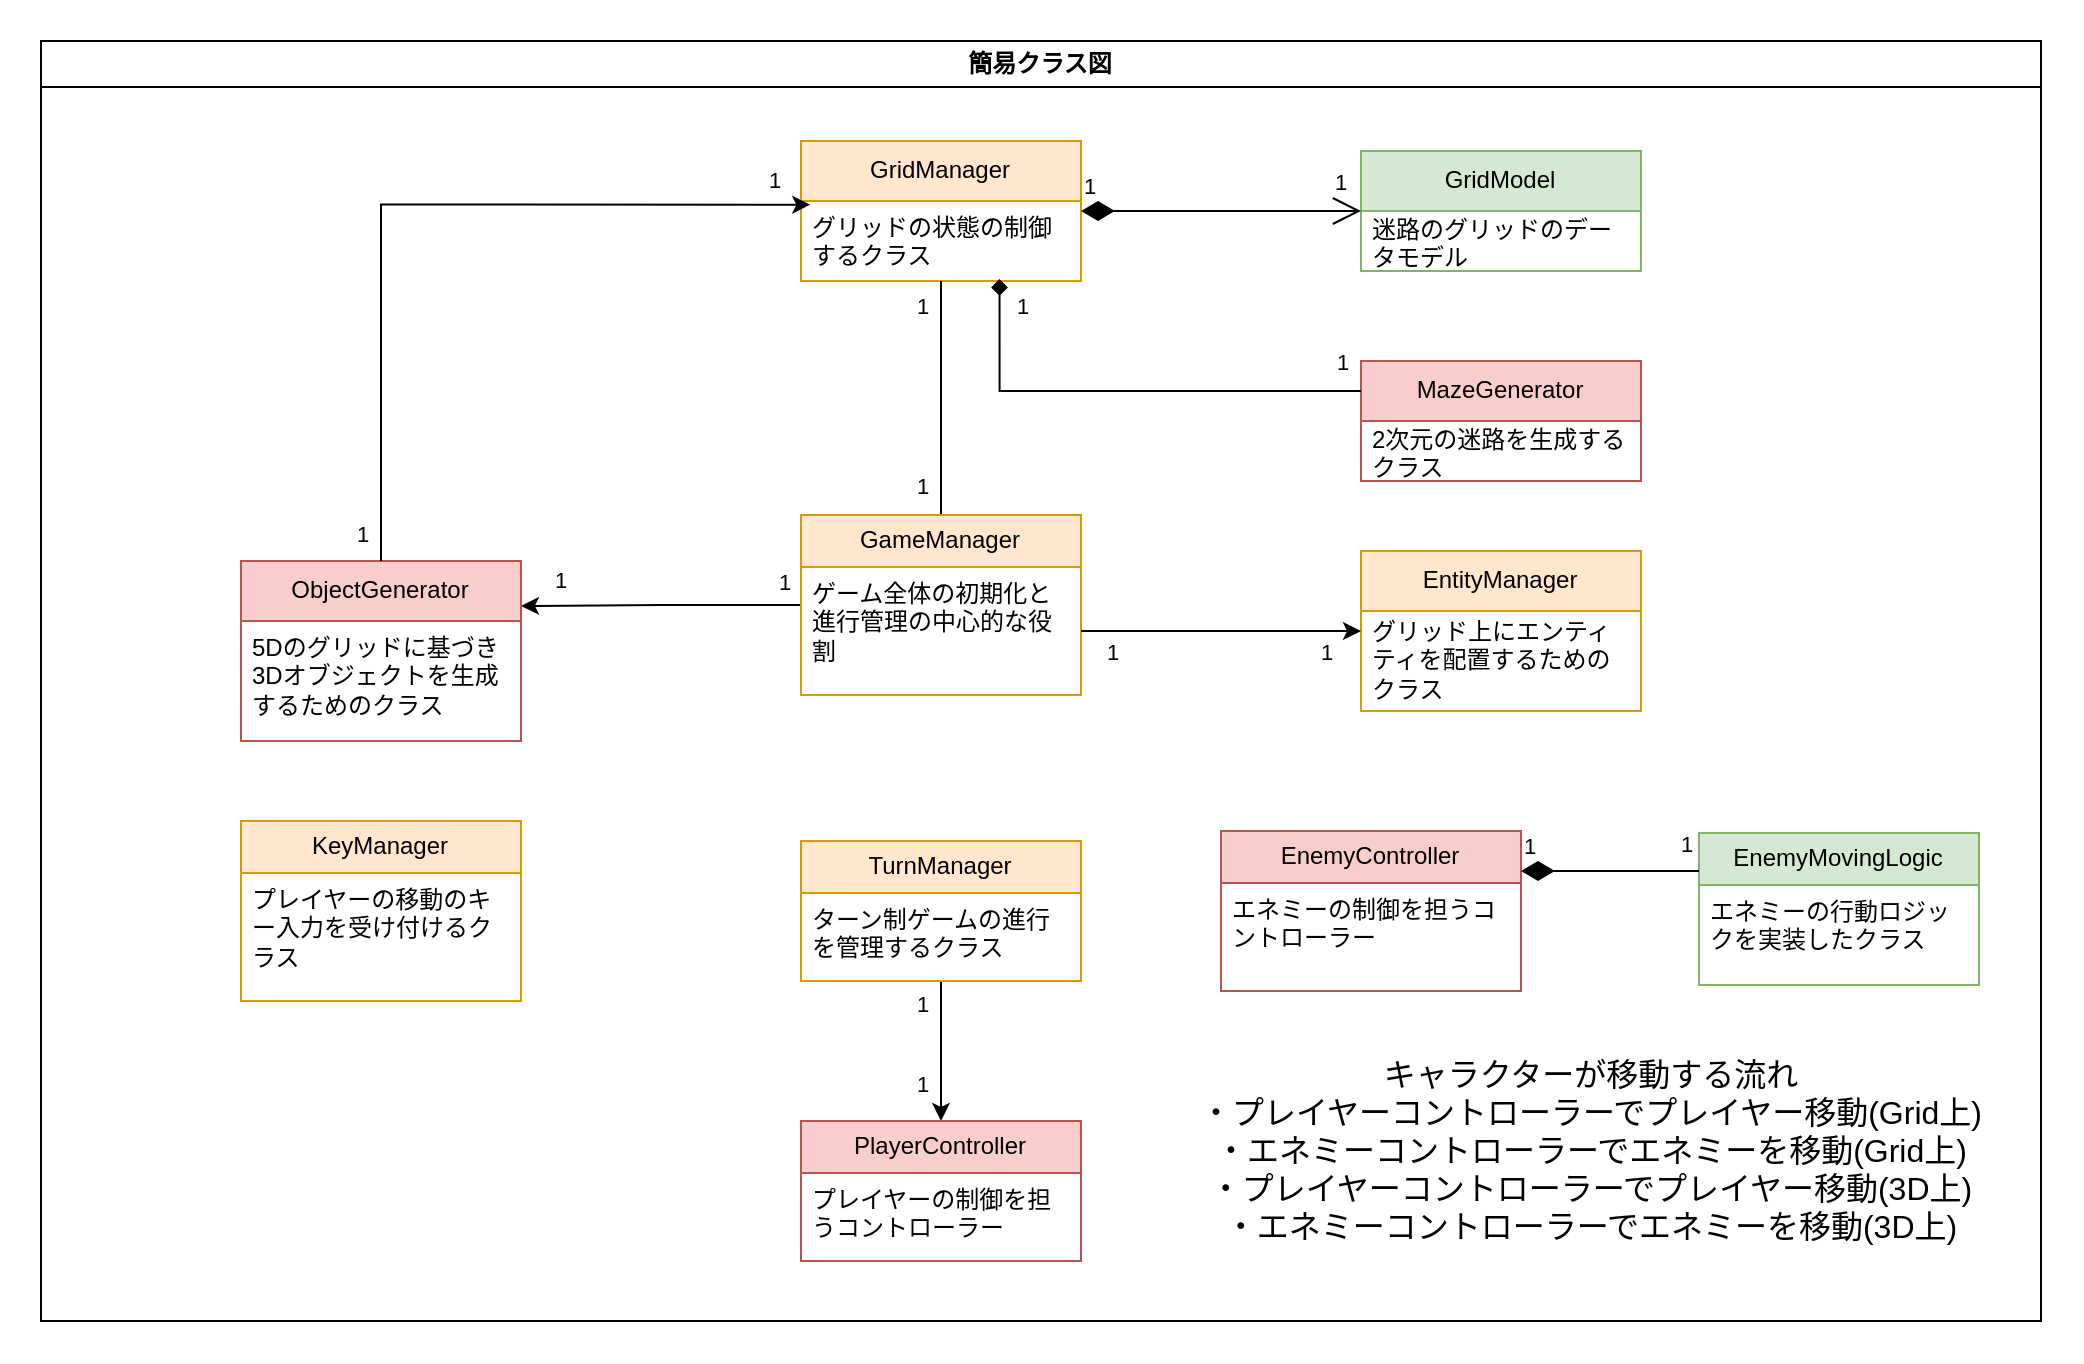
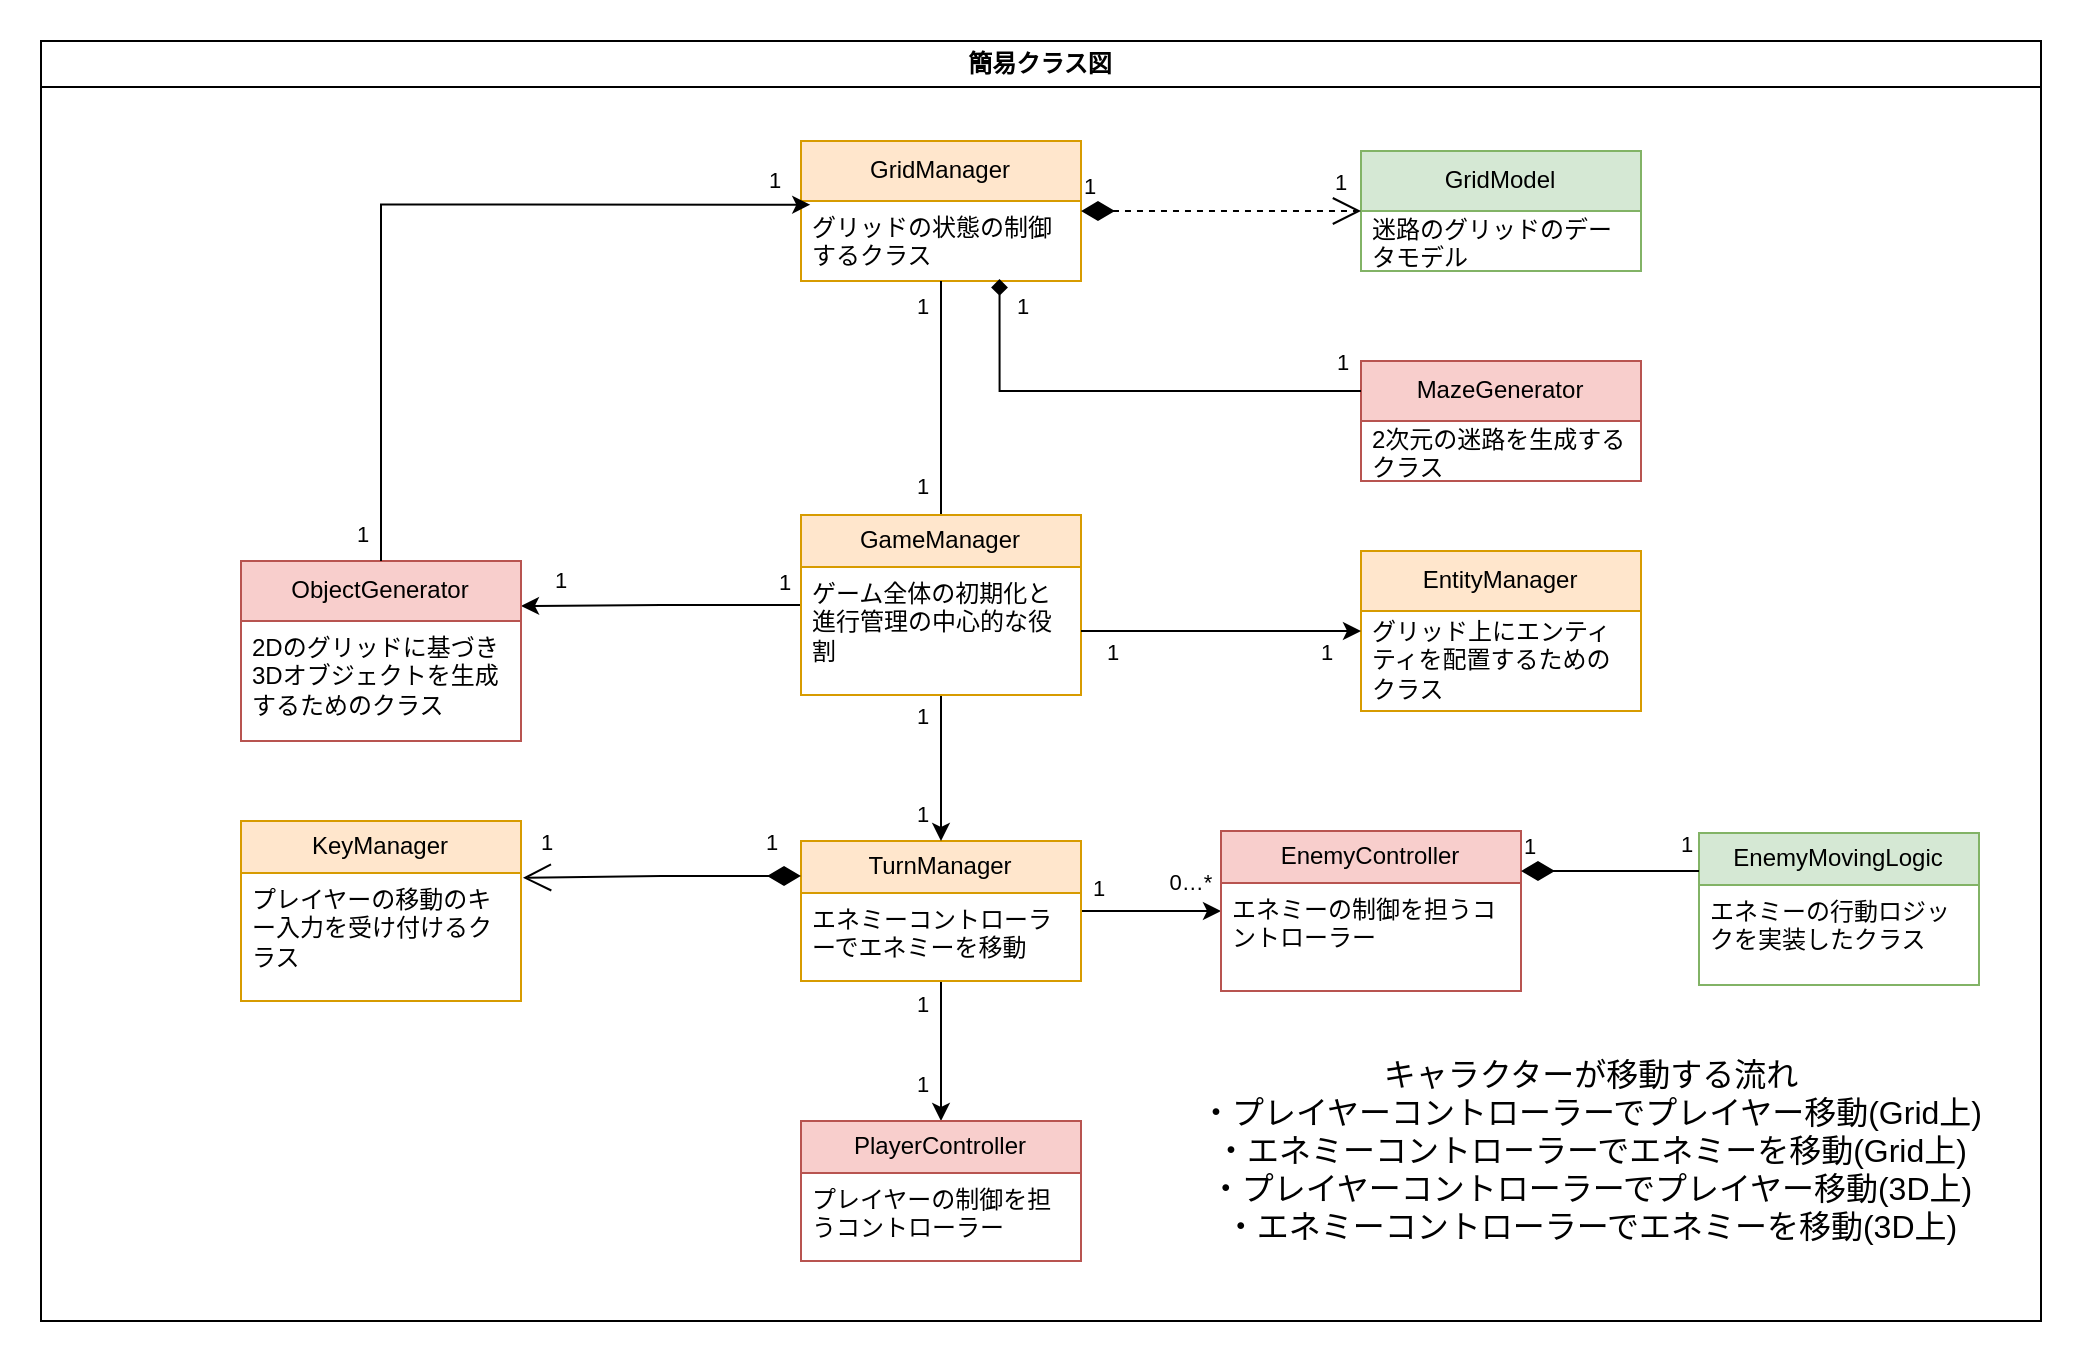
(1234, 211) -> (1234, 211)
(383, 678) -> (383, 678)
none -> (941, 763)
none -> (649, 876)
none -> (1146, 911)
(943, 936) -> (943, 936)
